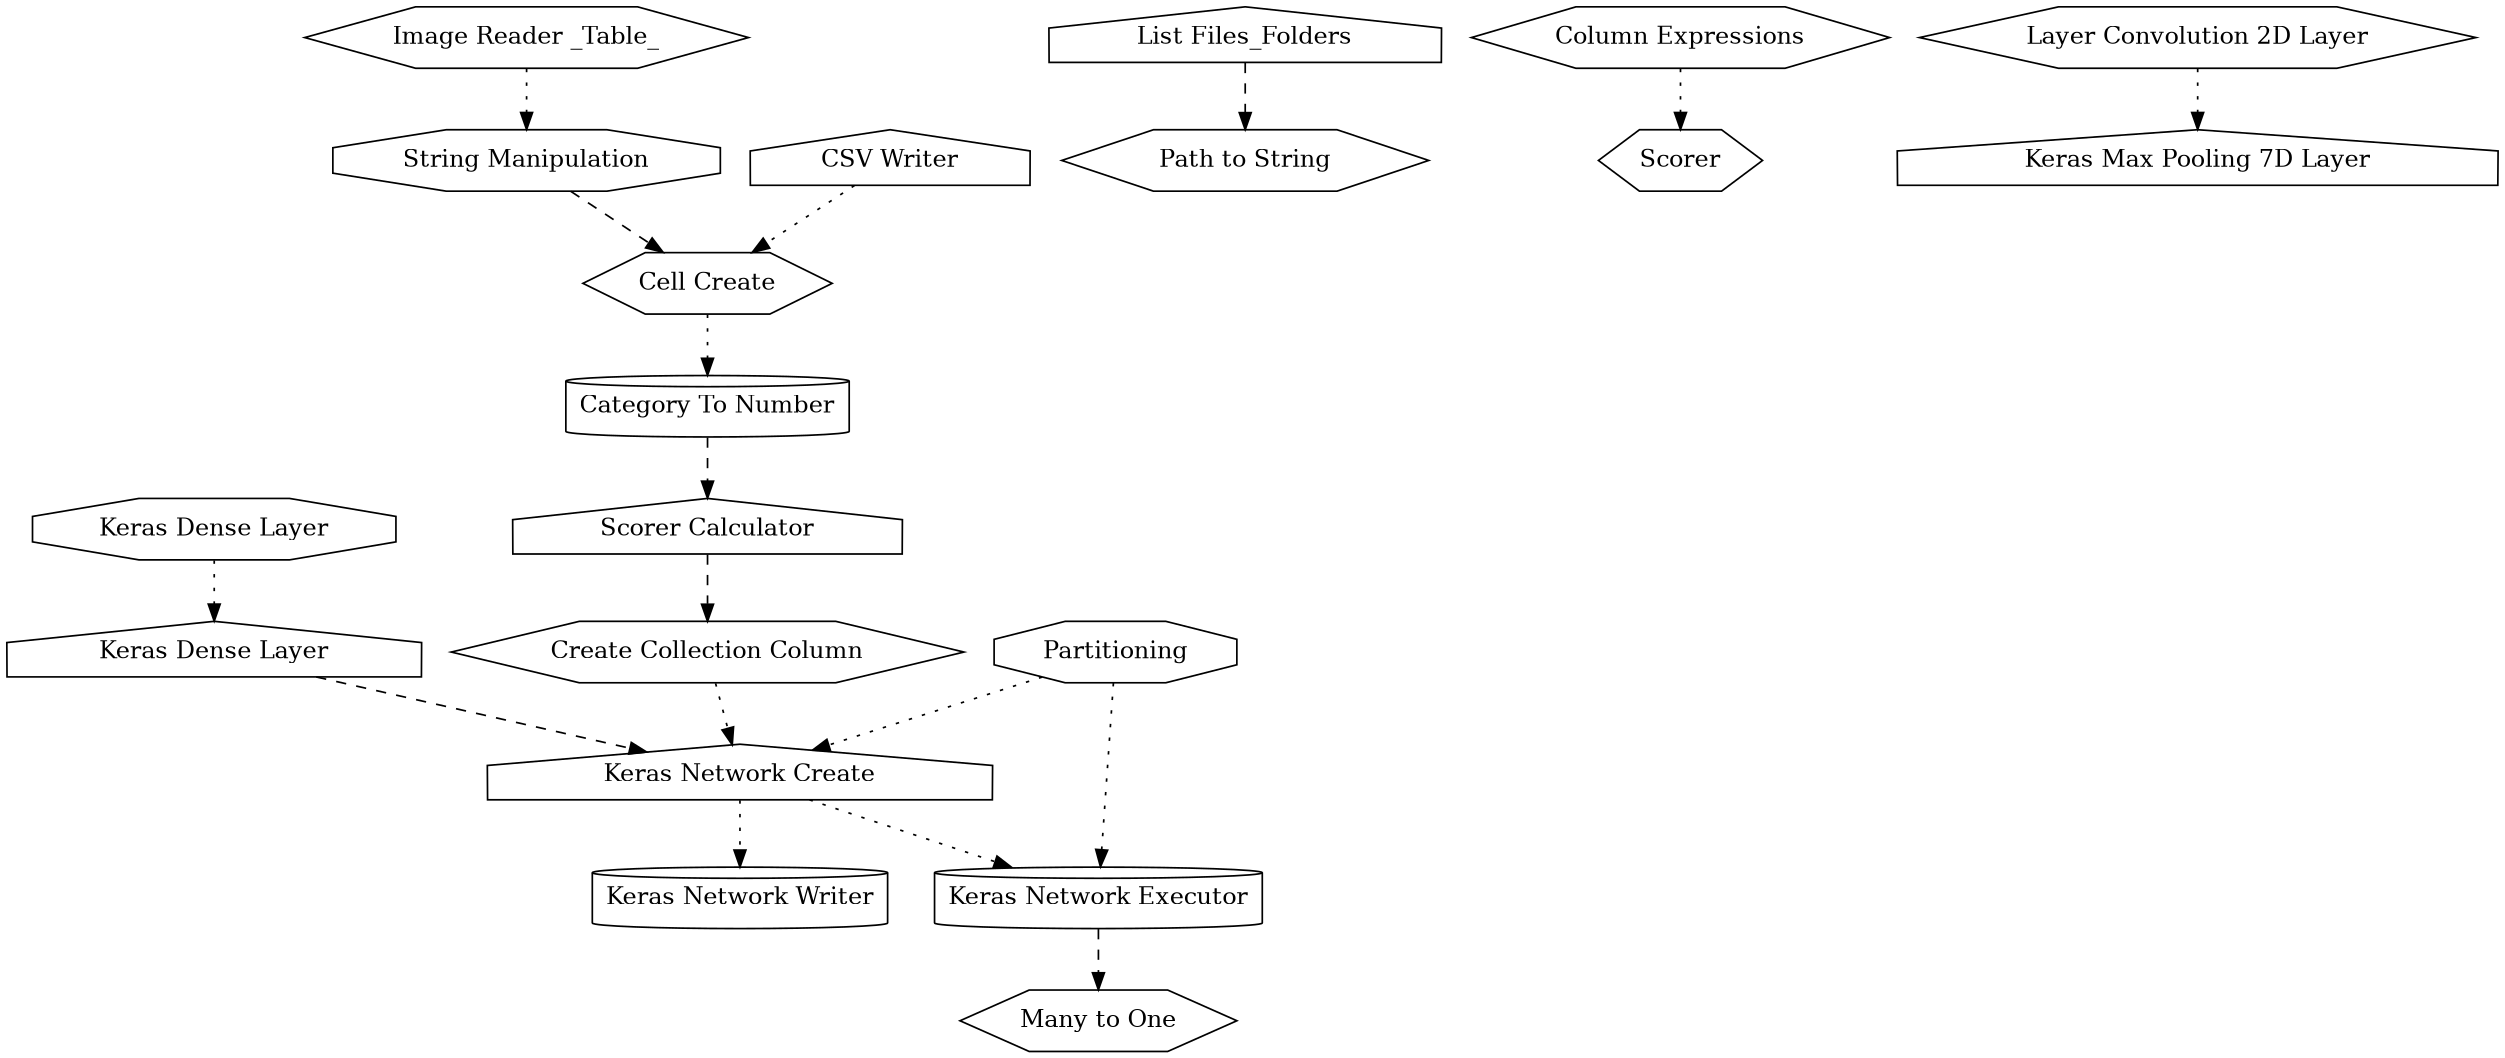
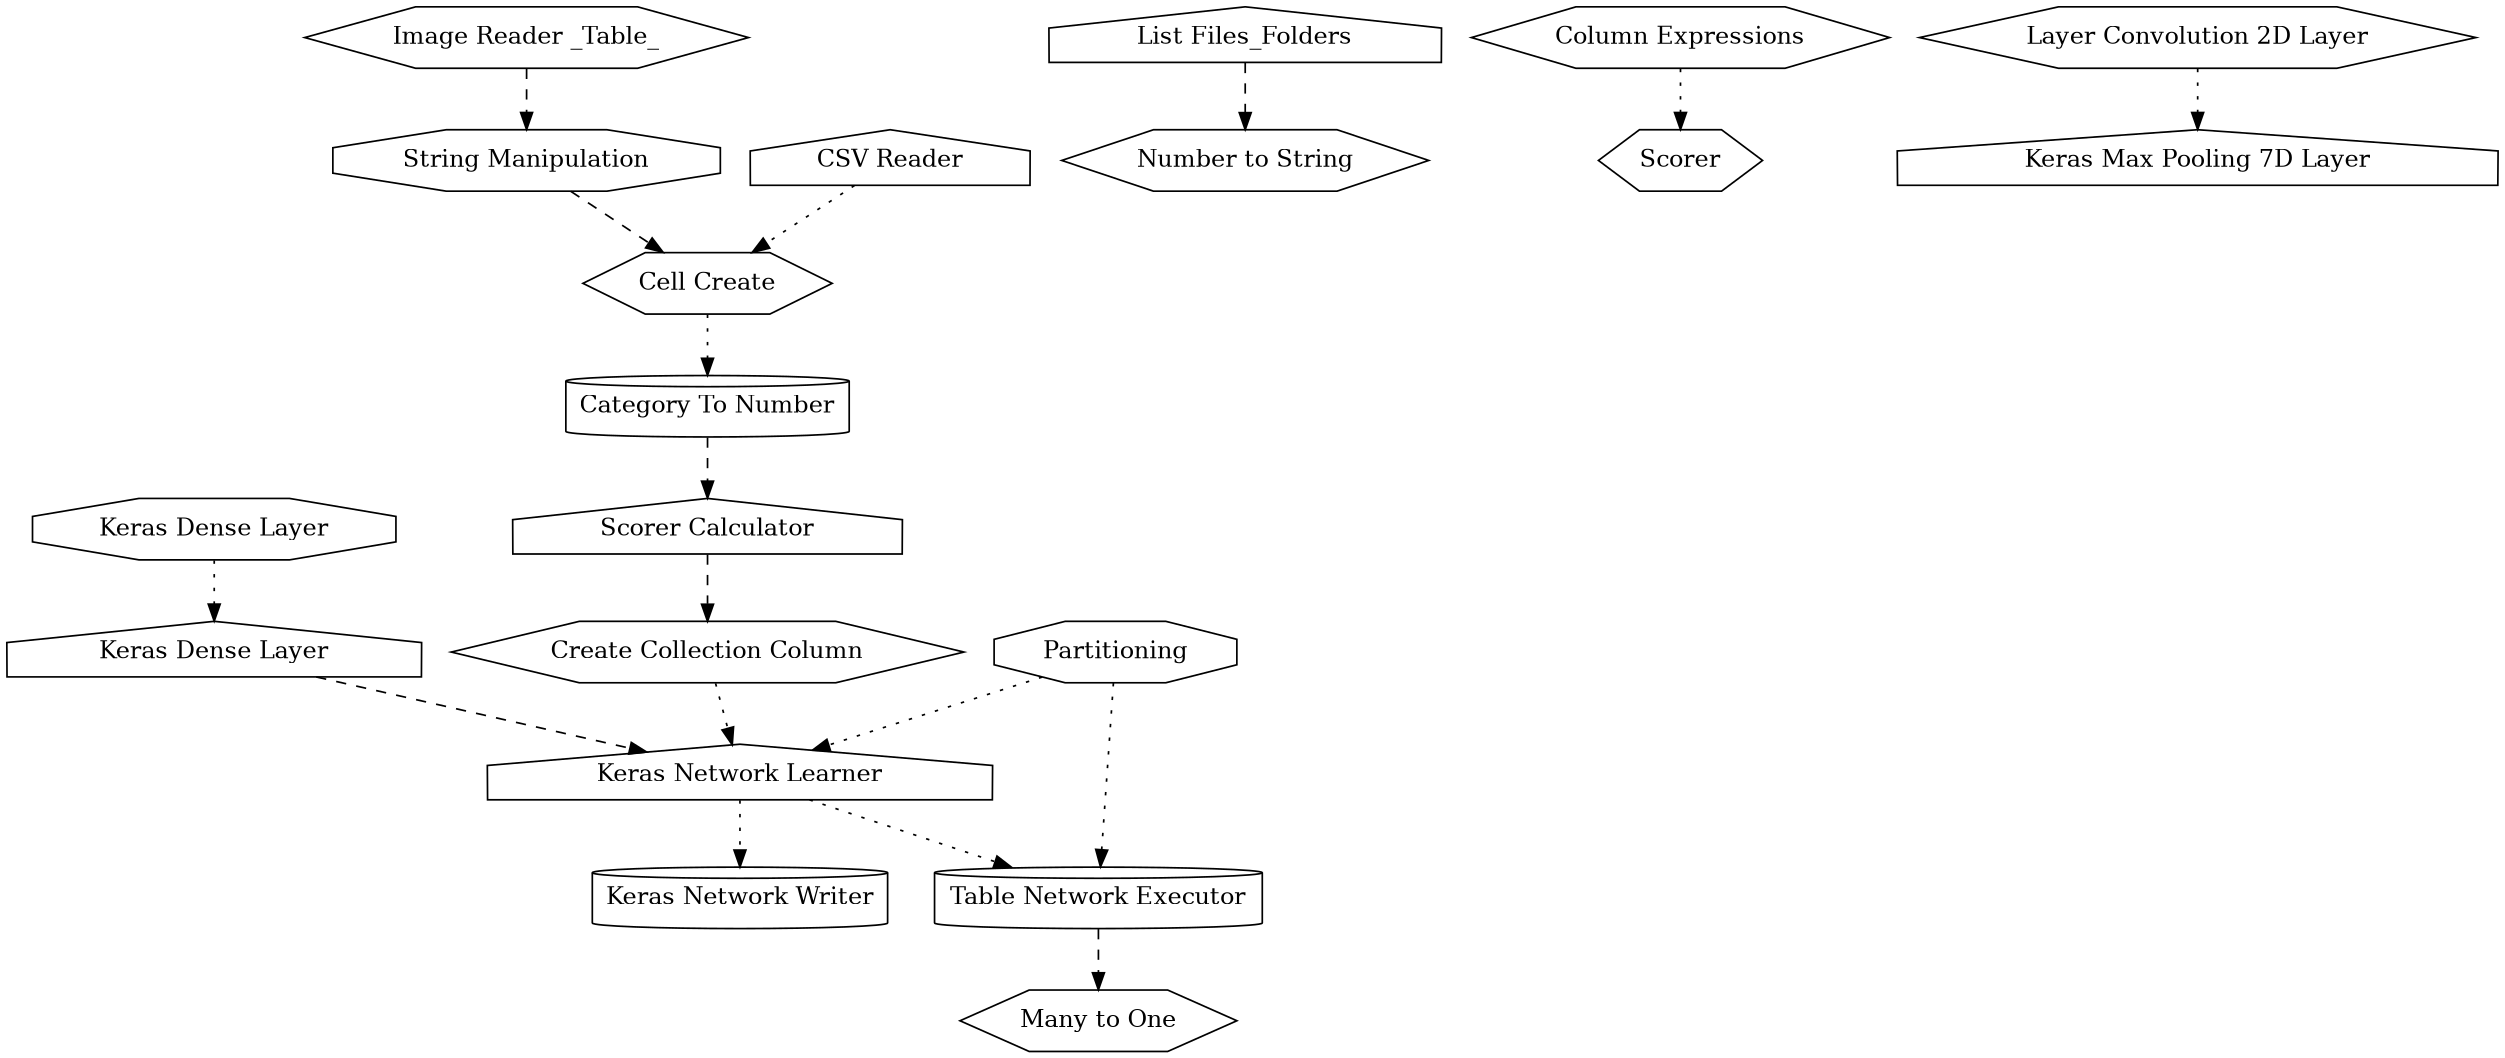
(527, 91) -> (527, 91)
(890, 160) -> (890, 160)
(1245, 160) -> (1245, 160)
(740, 775) -> (740, 775)
(1098, 898) -> (1098, 898)
